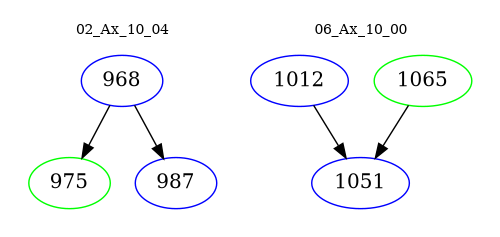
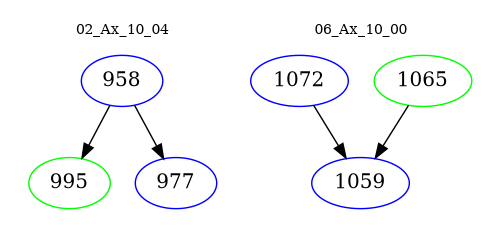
(122, 81) -> (122, 81)
(300, 81) -> (300, 81)
(70, 183) -> (70, 183)
(176, 183) -> (176, 183)
(361, 183) -> (361, 183)
